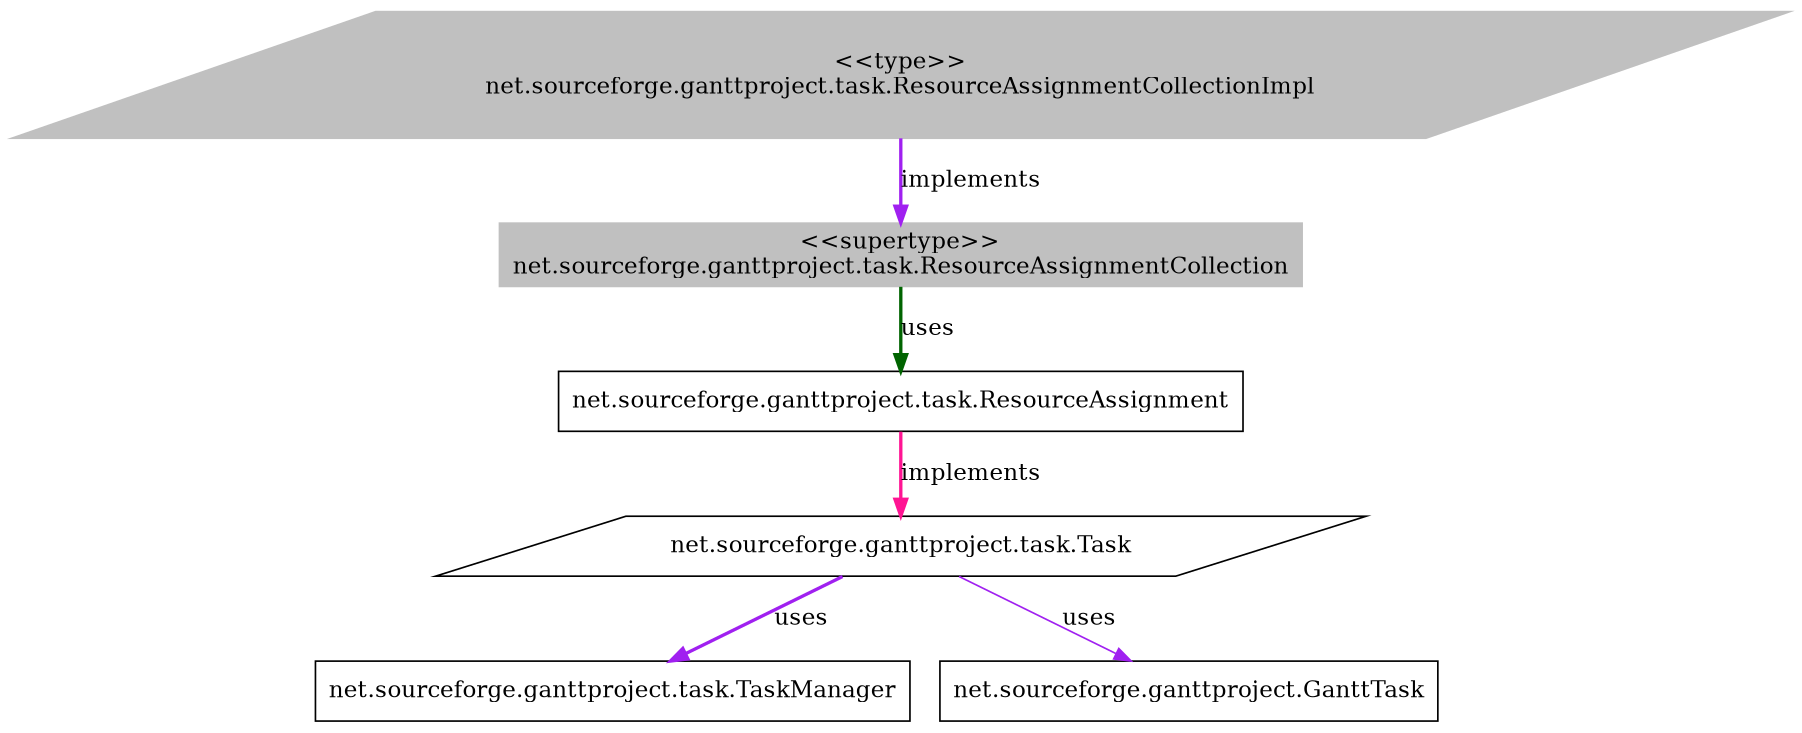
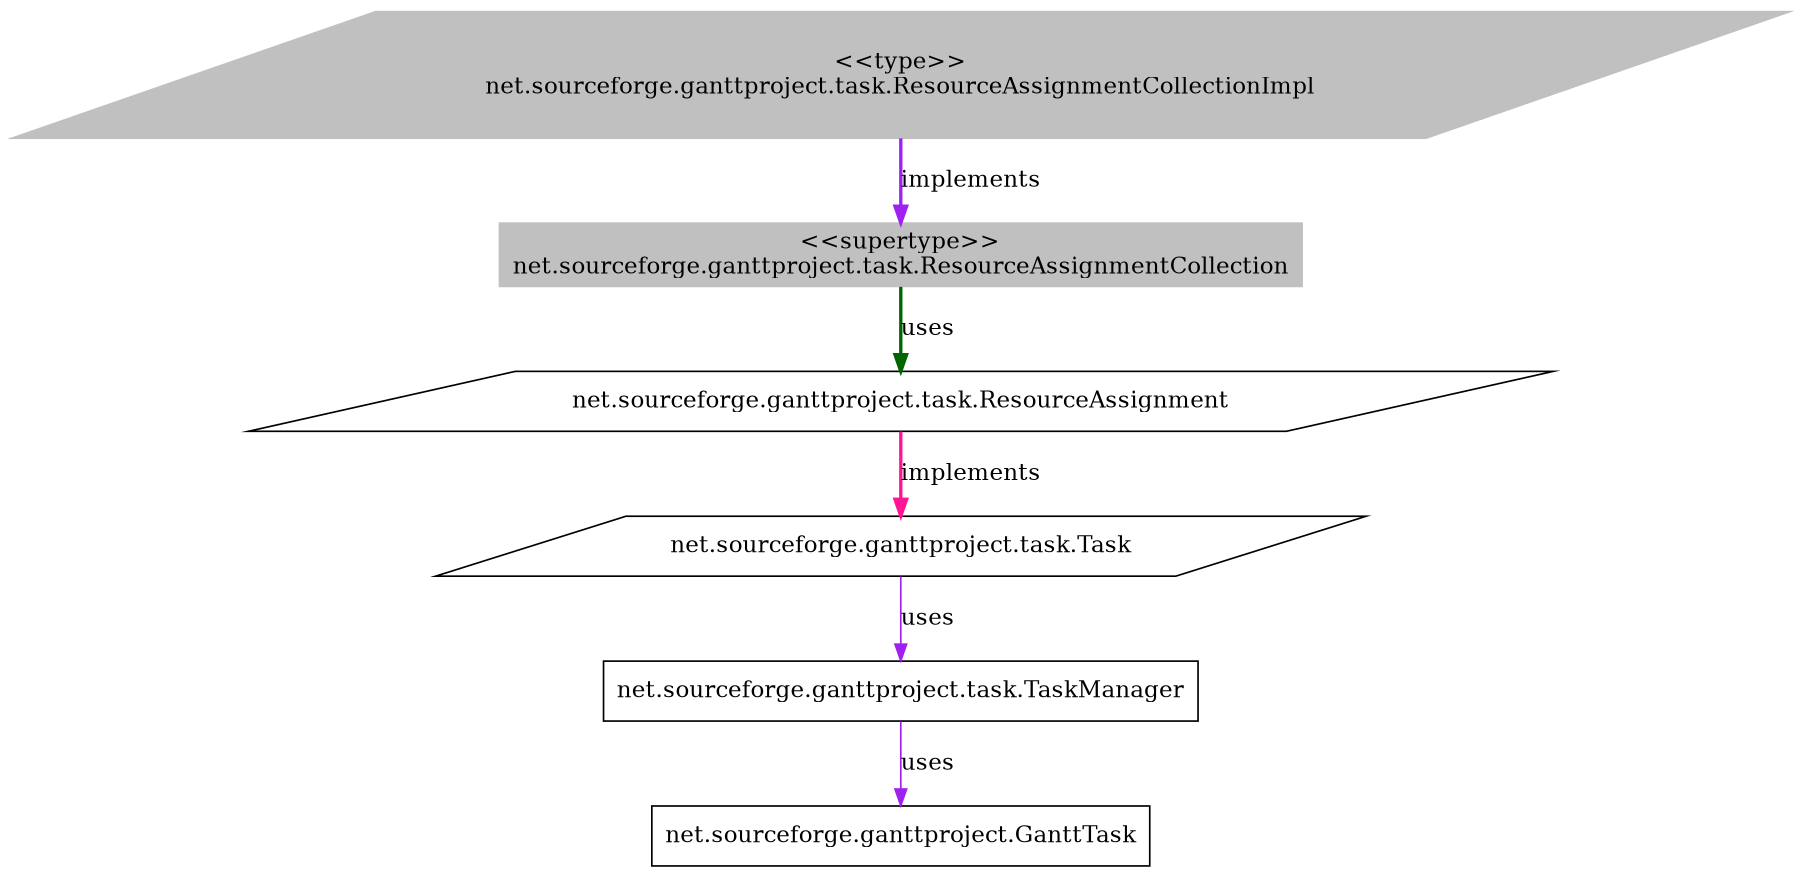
(901, 401) -> (901, 401)
(764, 615) -> (901, 610)
(1038, 615) -> (901, 755)
